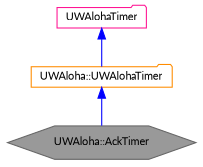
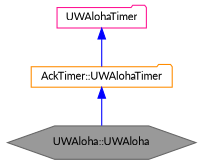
(102, 77) -> (102, 77)
(102, 143) -> (102, 143)
